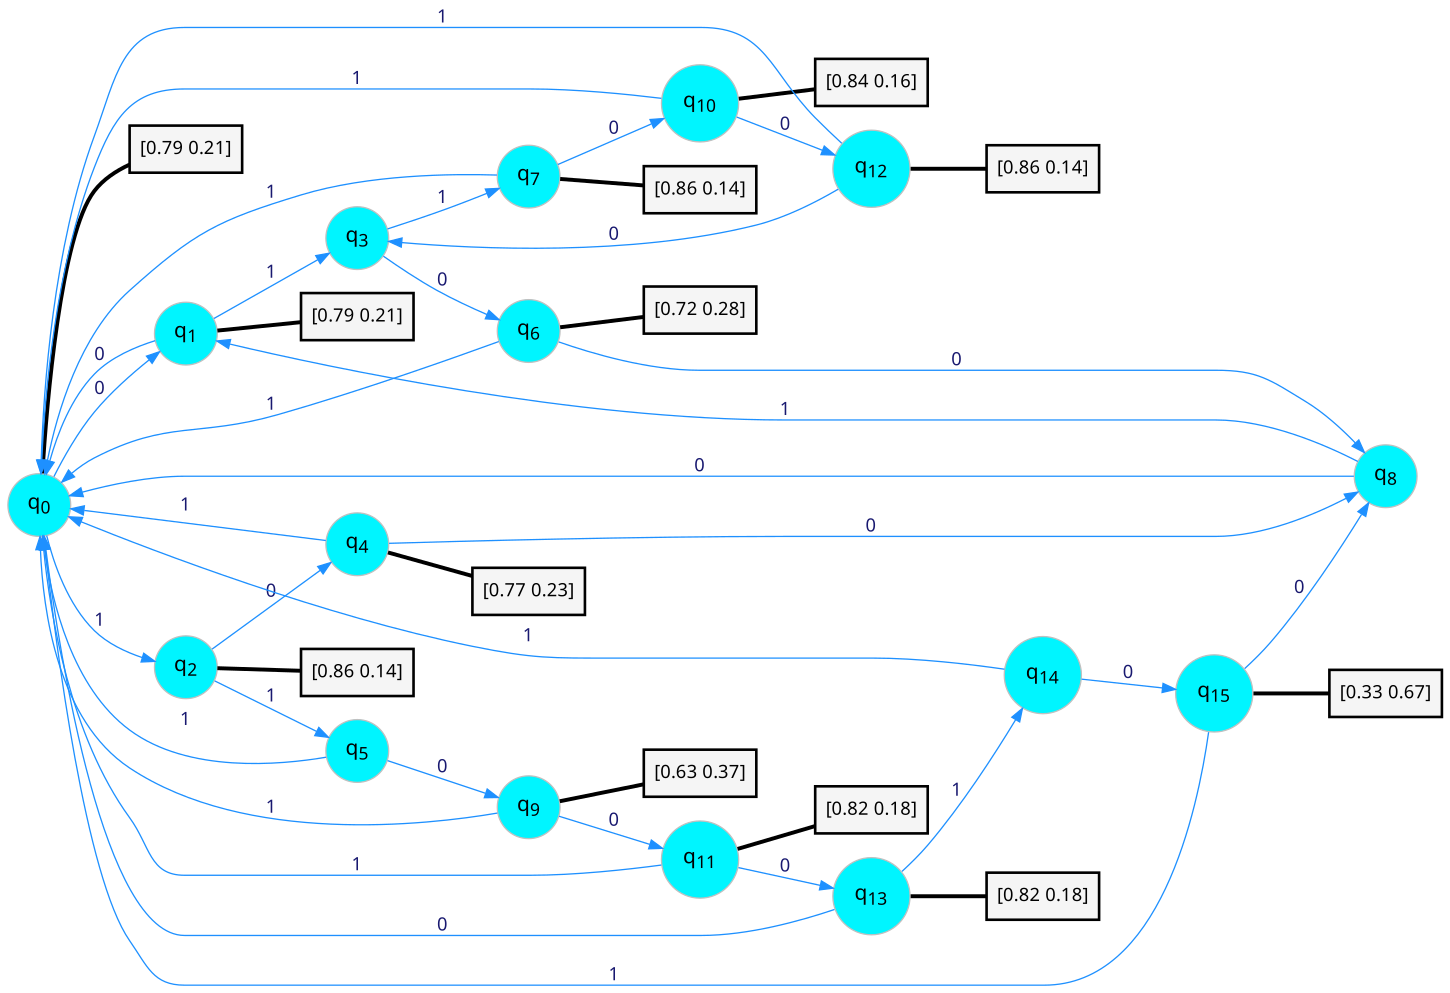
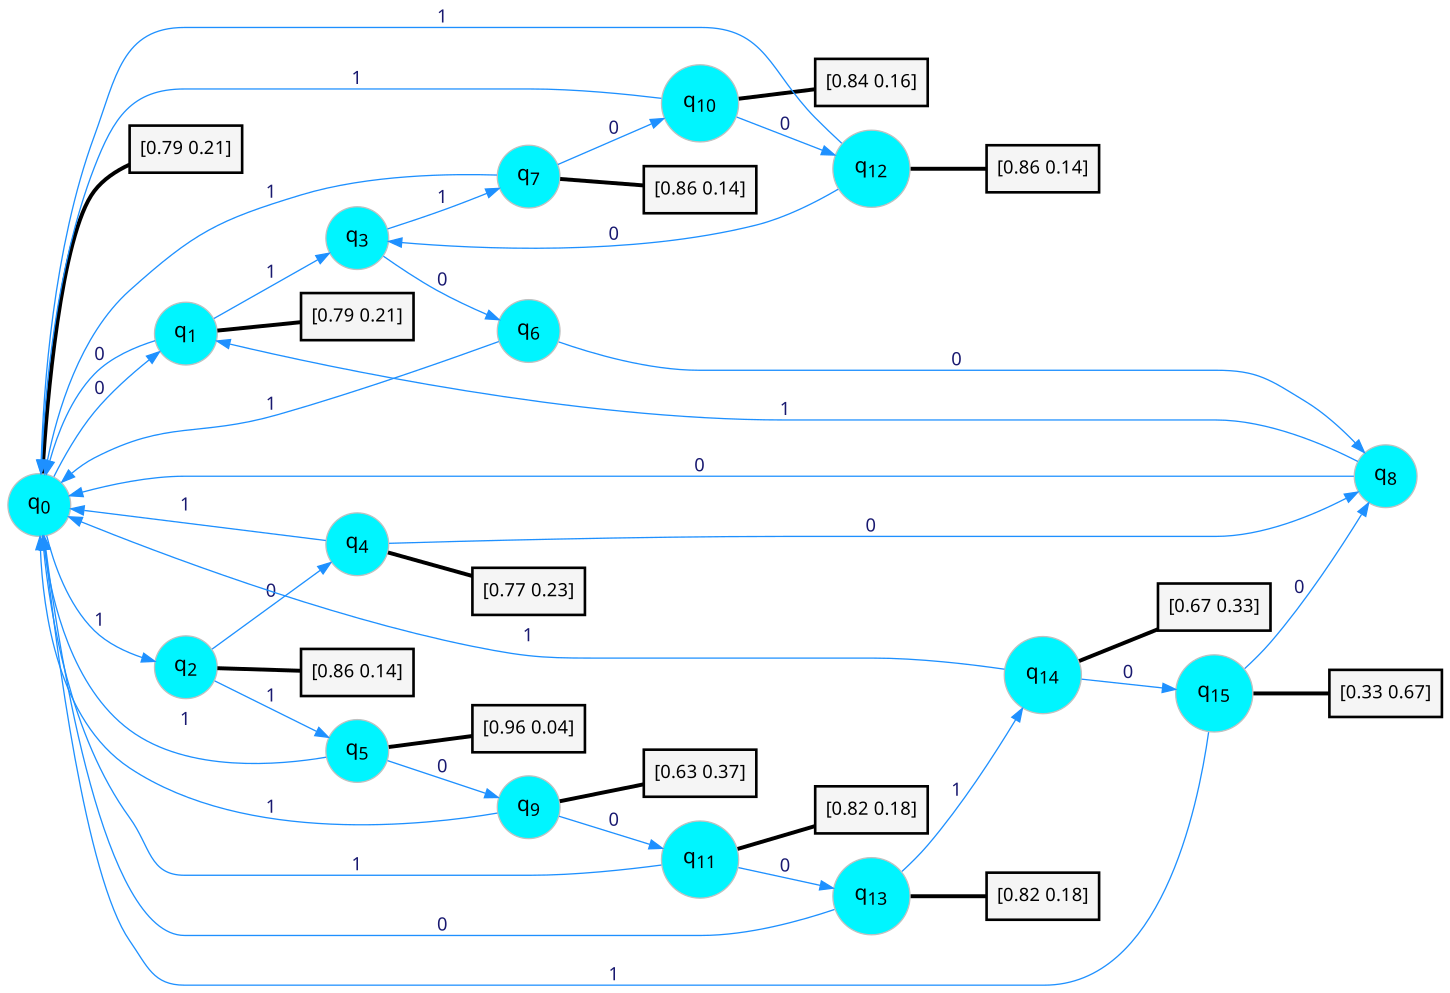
(700, 310) -> none
none -> (1214, 607)
none -> (529, 729)
